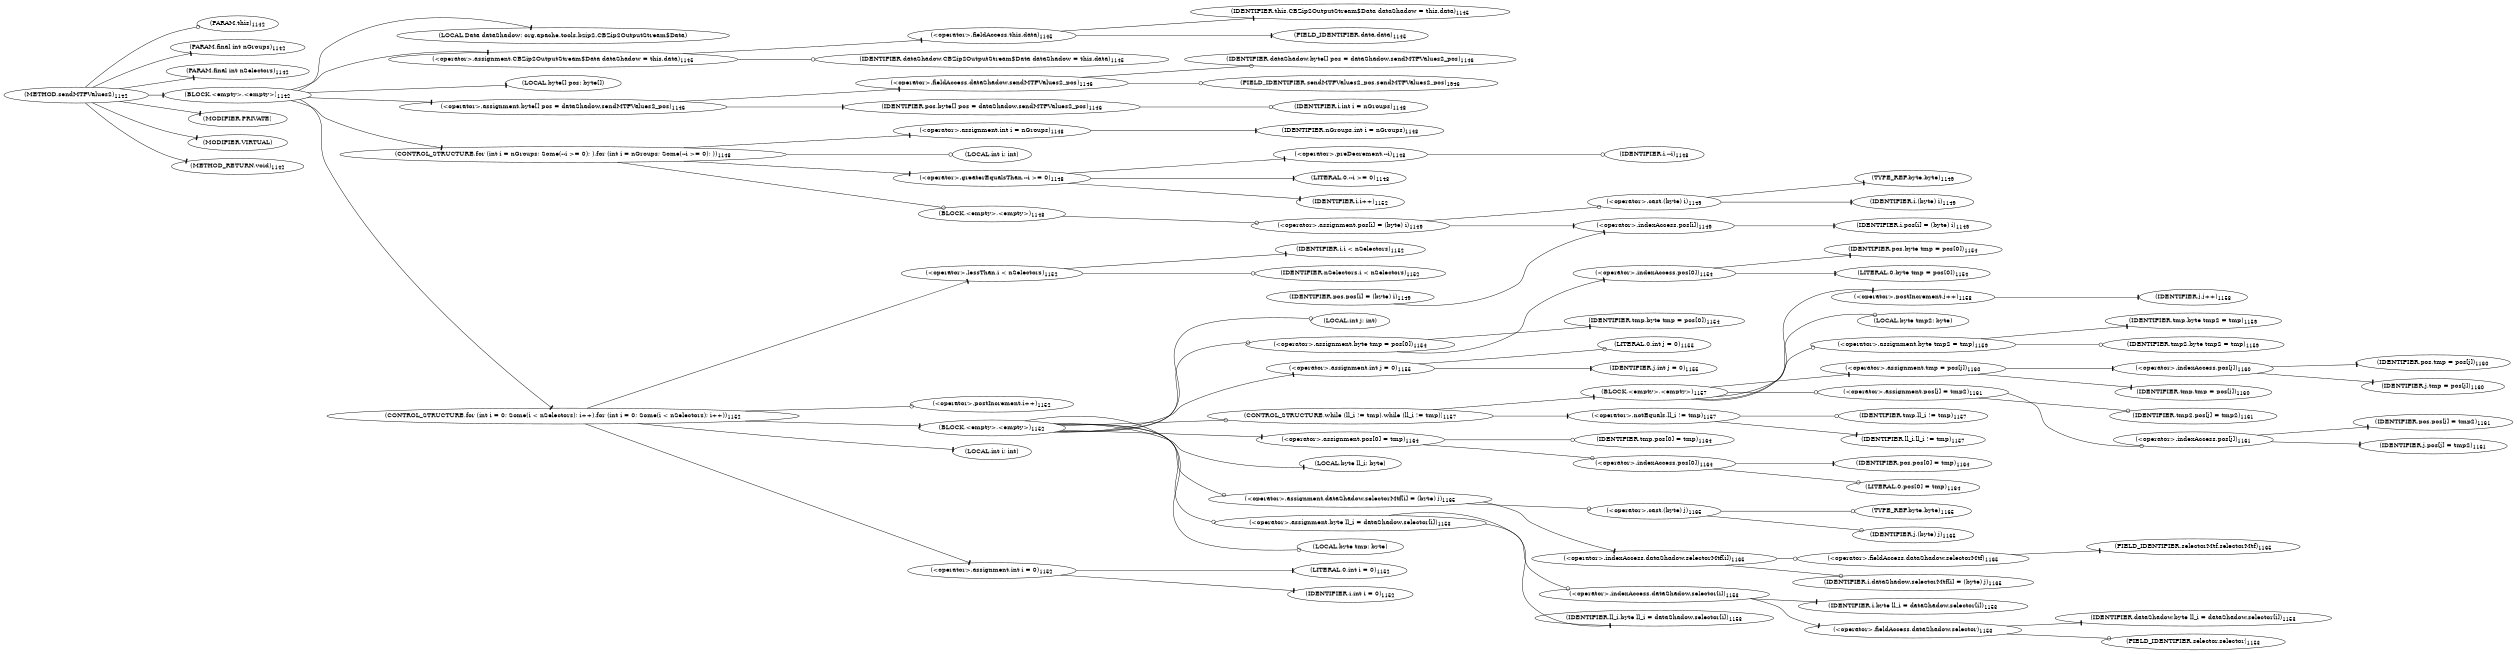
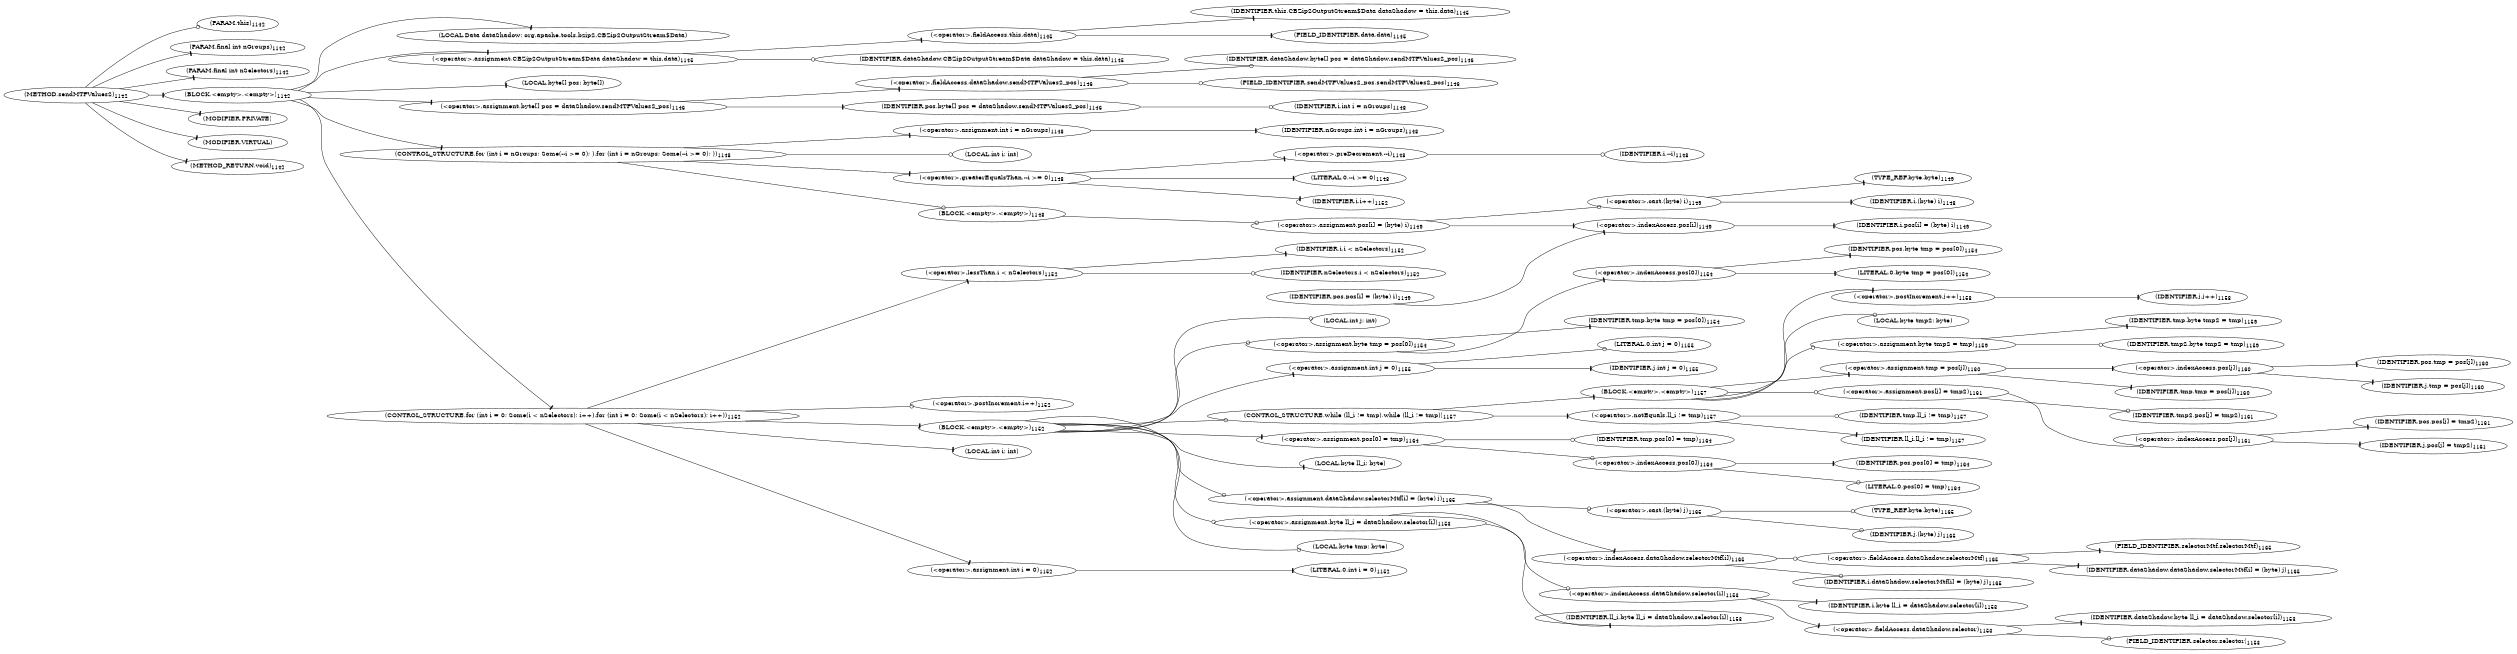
(1454, 83) -> (1454, 83)
(1949, 201) -> (1949, 201)
none -> (2193, 571)
(1350, 594) -> none
